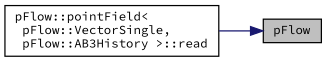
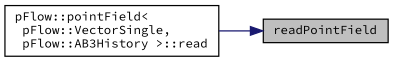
(292, 31) -> (326, 31)
